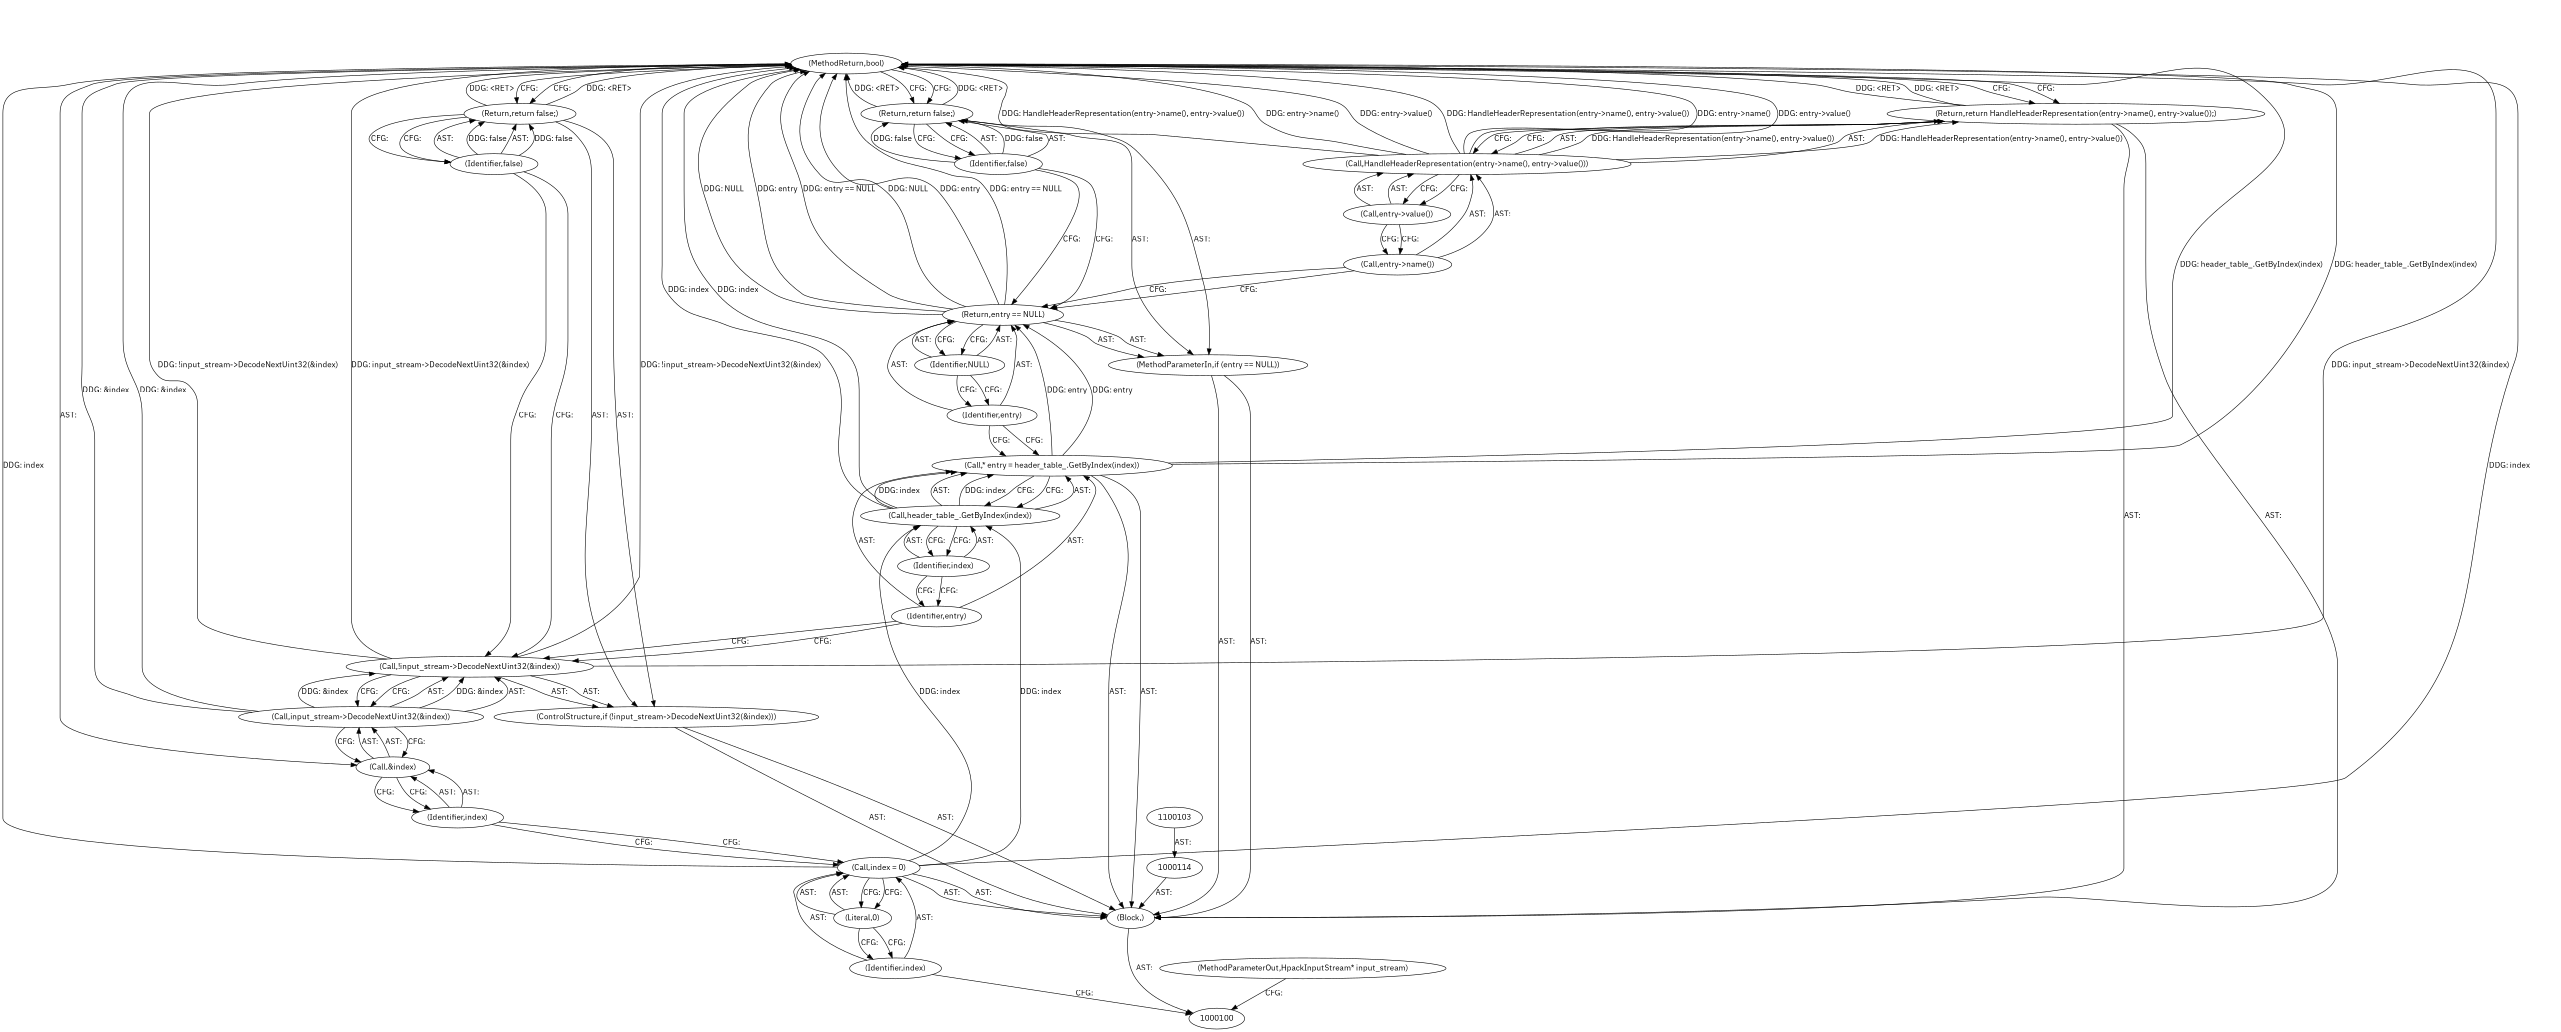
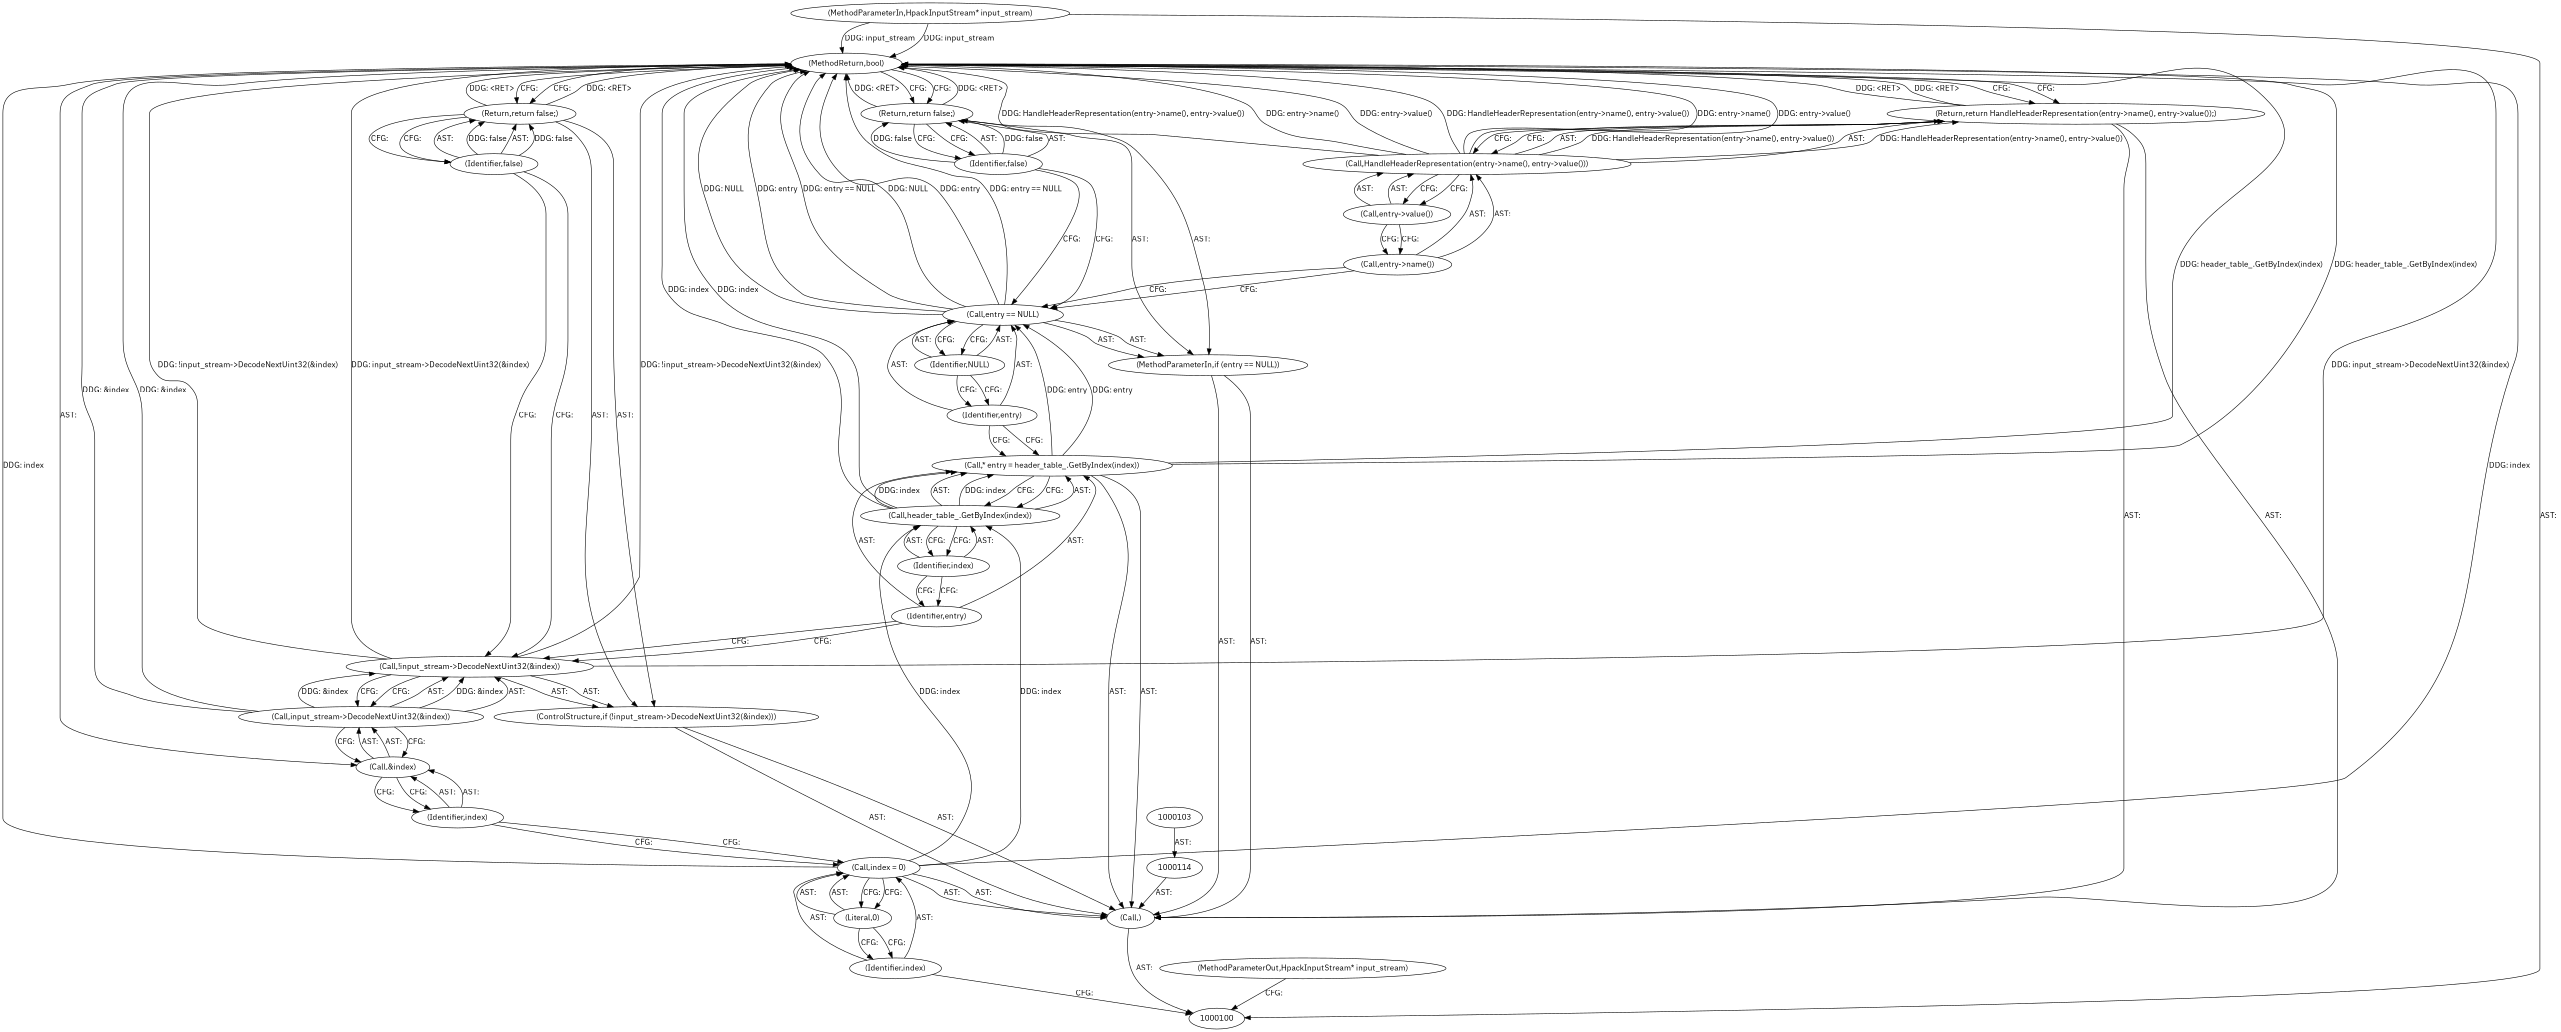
none -> (930, 13)
(1003, 315) -> (1003, 315)
(1175, 818) -> (1175, 818)
(1131, 918) -> (1131, 918)
